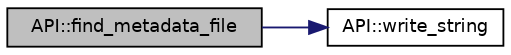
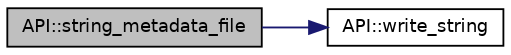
(135, 27) -> (135, 27)
